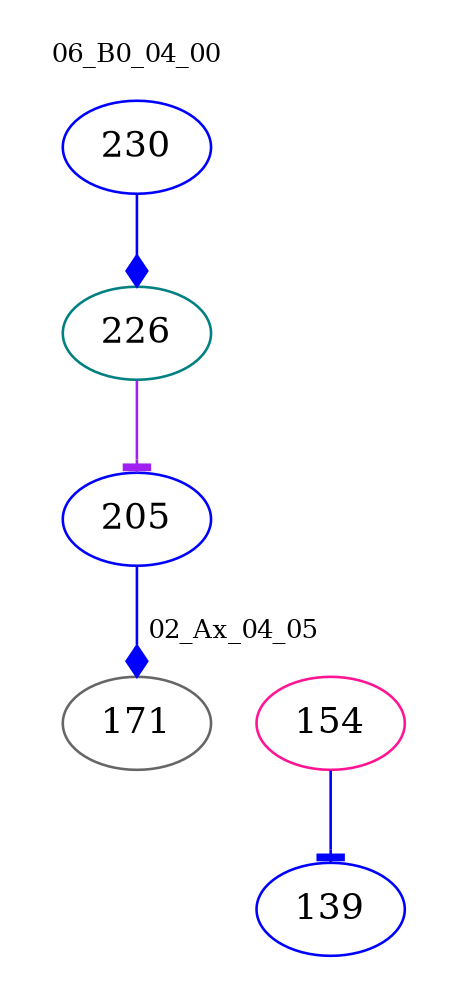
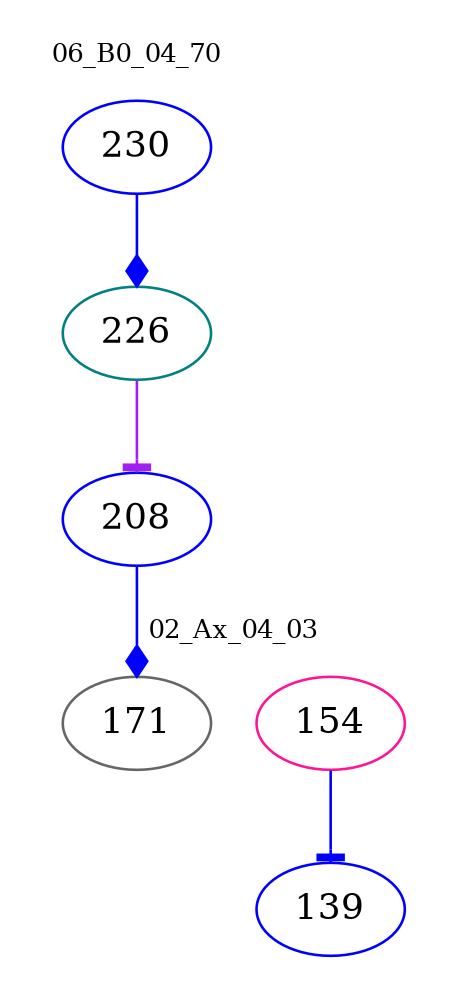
(137, 56) -> (137, 56)
(137, 519) -> (137, 519)
(234, 632) -> (234, 632)
